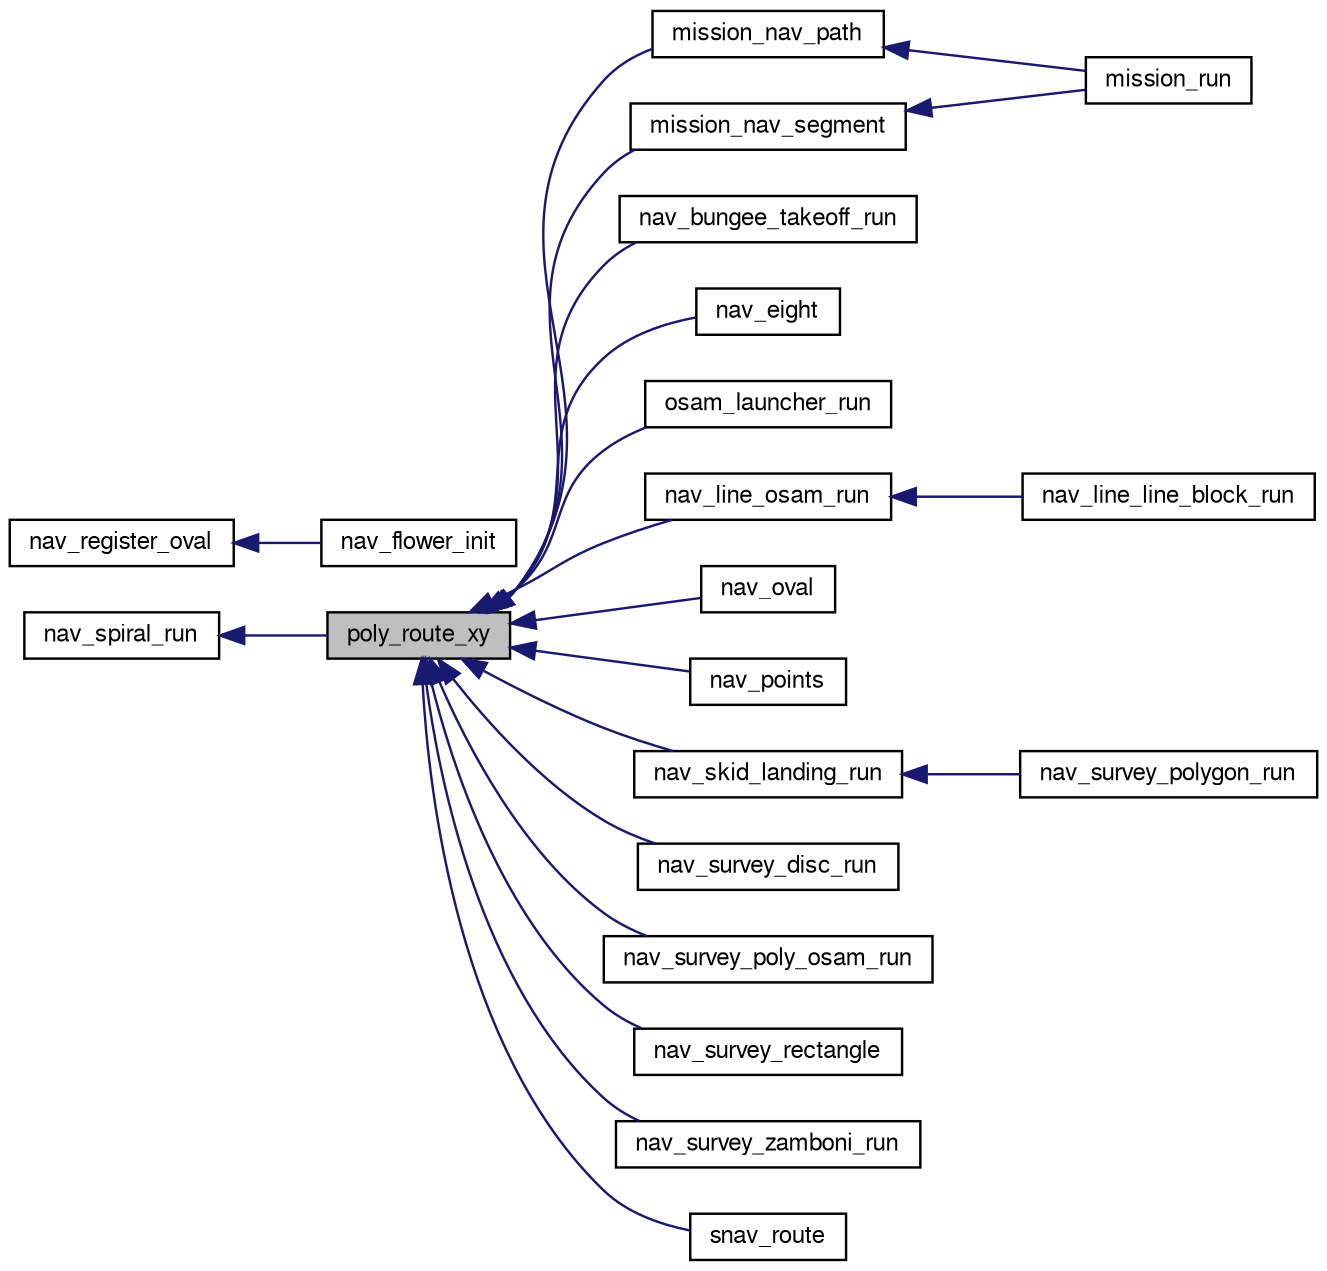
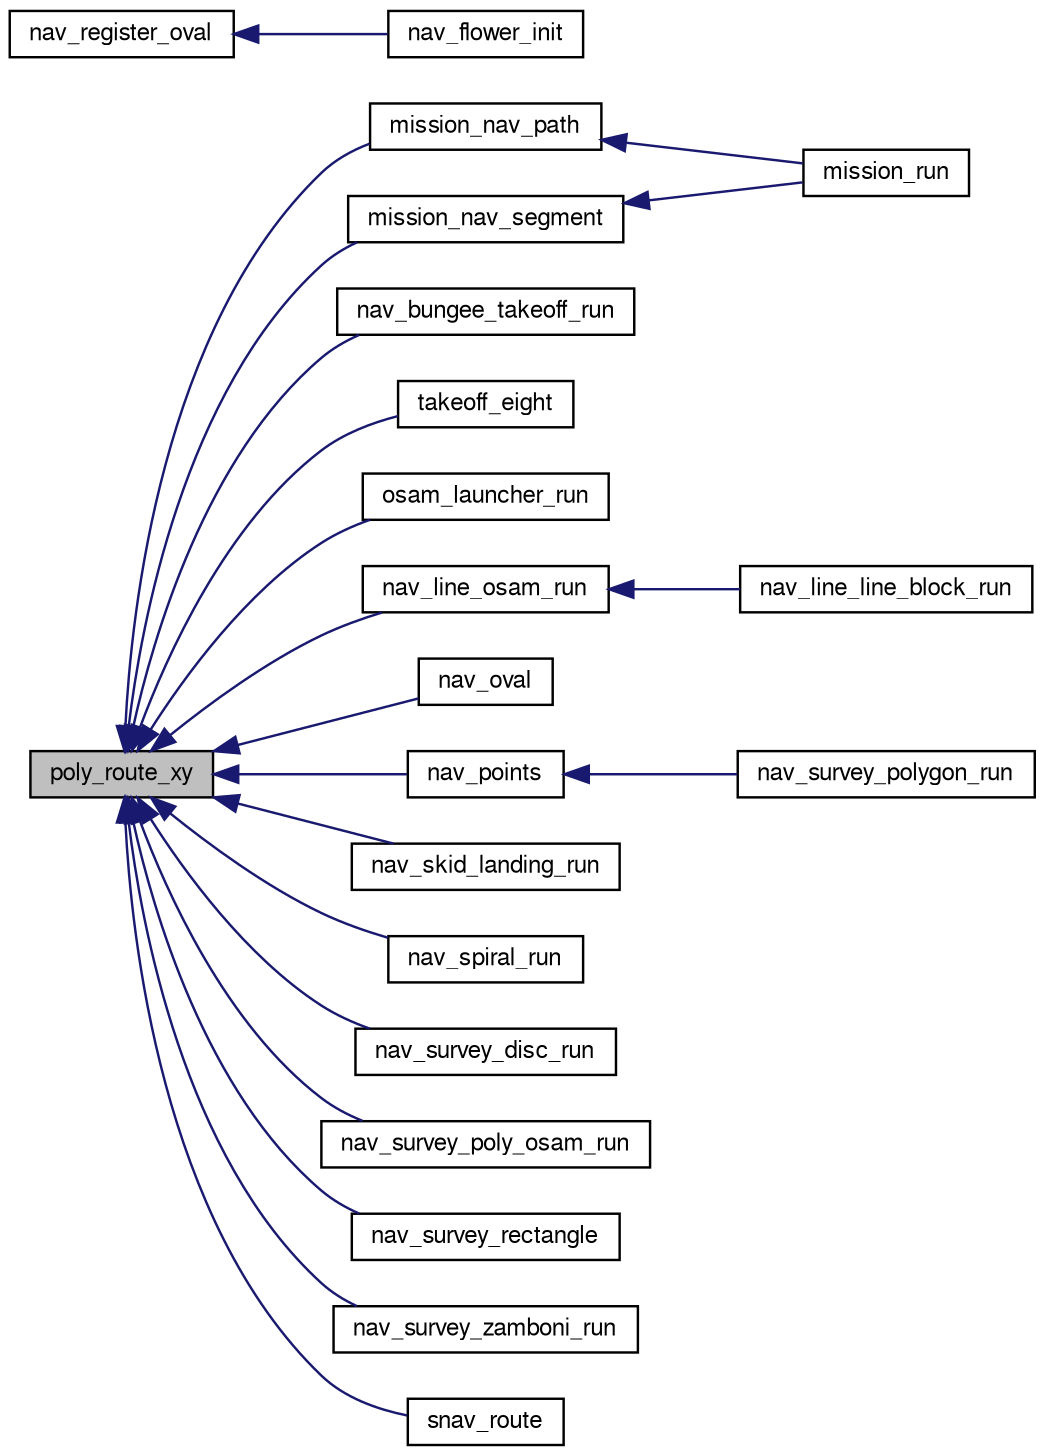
(768, 312) -> (486, 404)
(286, 635) -> (273, 887)
(974, 774) -> (663, 774)
